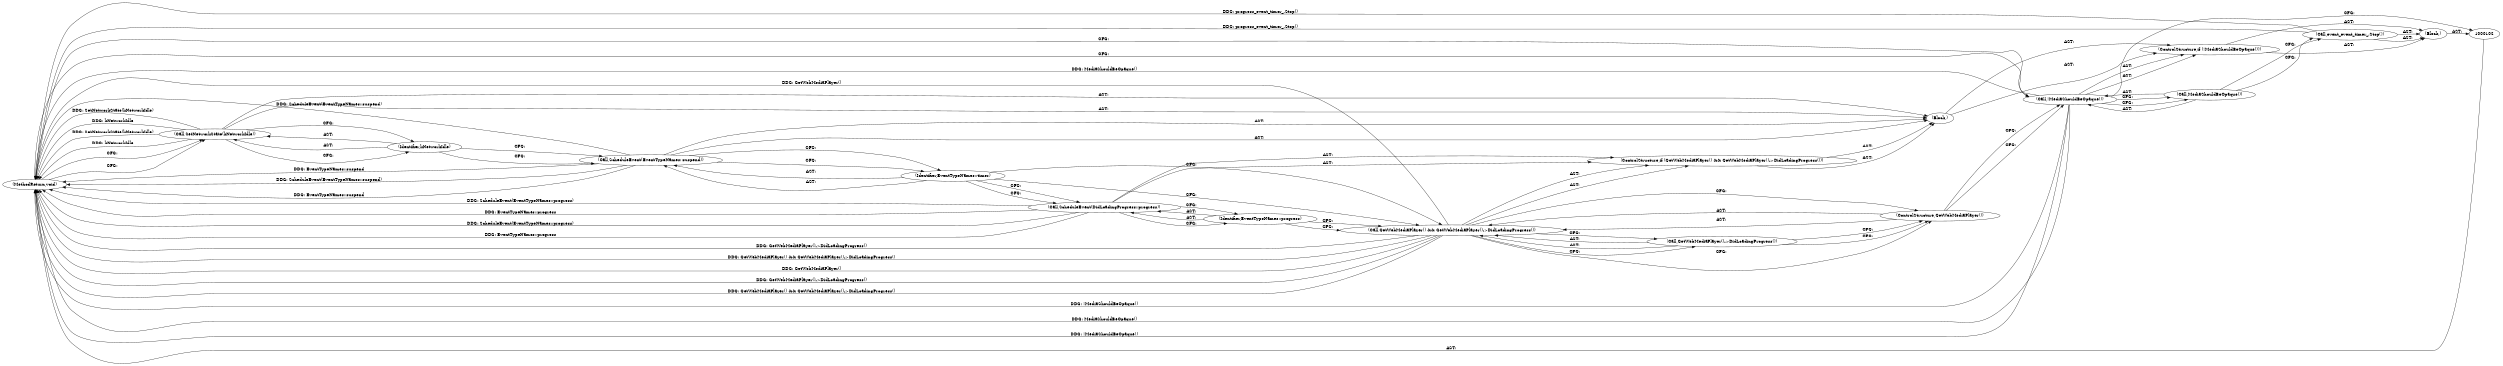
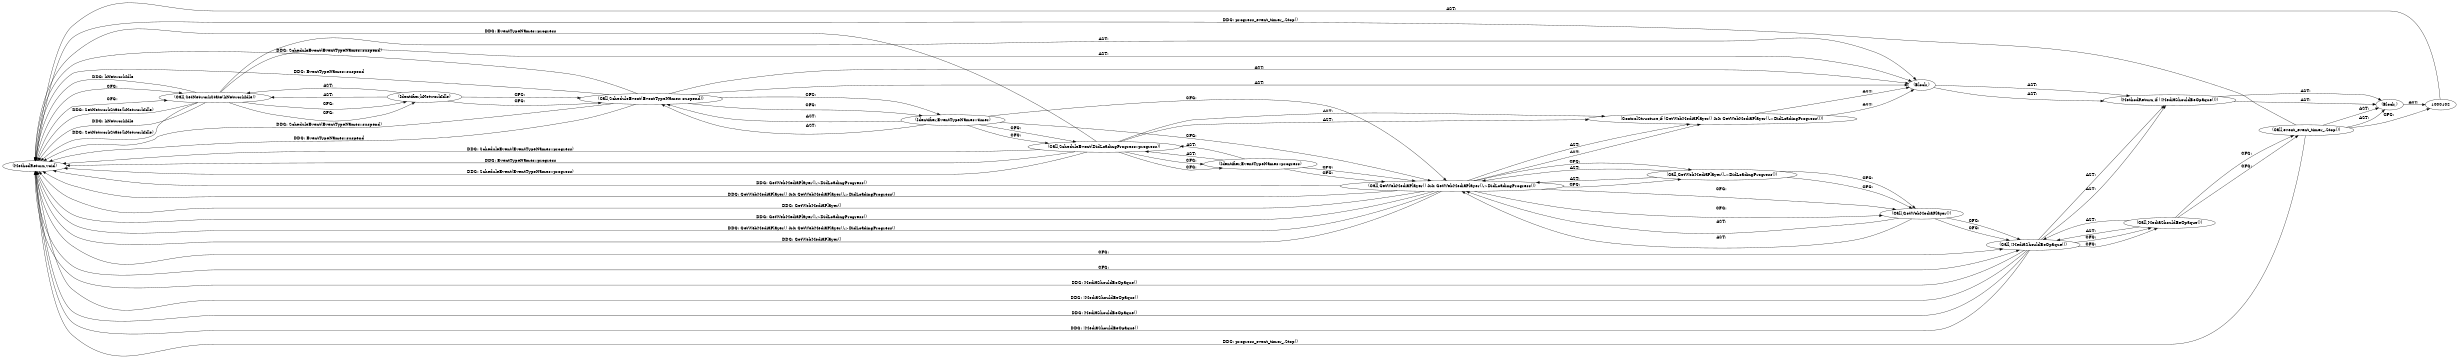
(2270, 19) -> (2389, 121)
(2210, 50) -> (2170, 100)
(1940, 216) -> (1922, 214)
